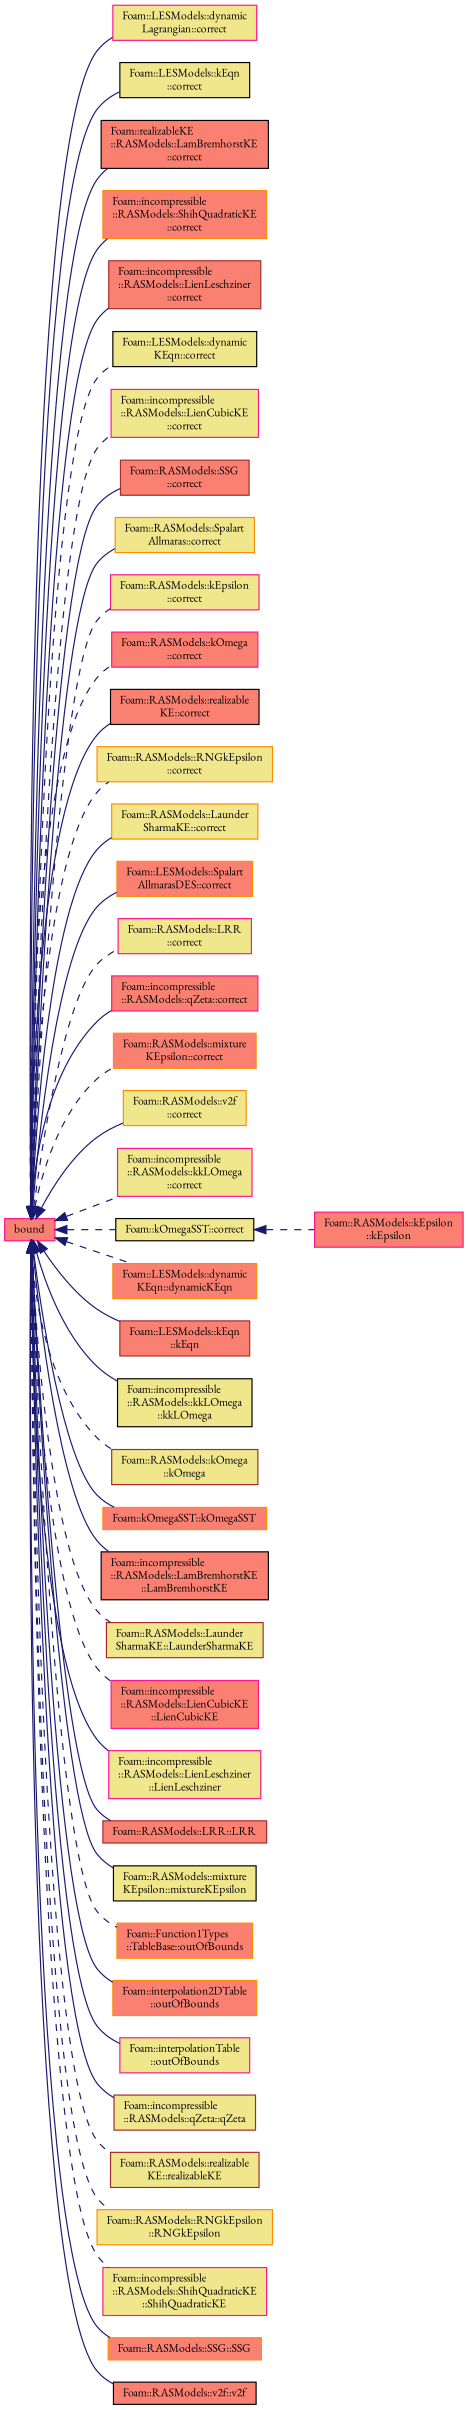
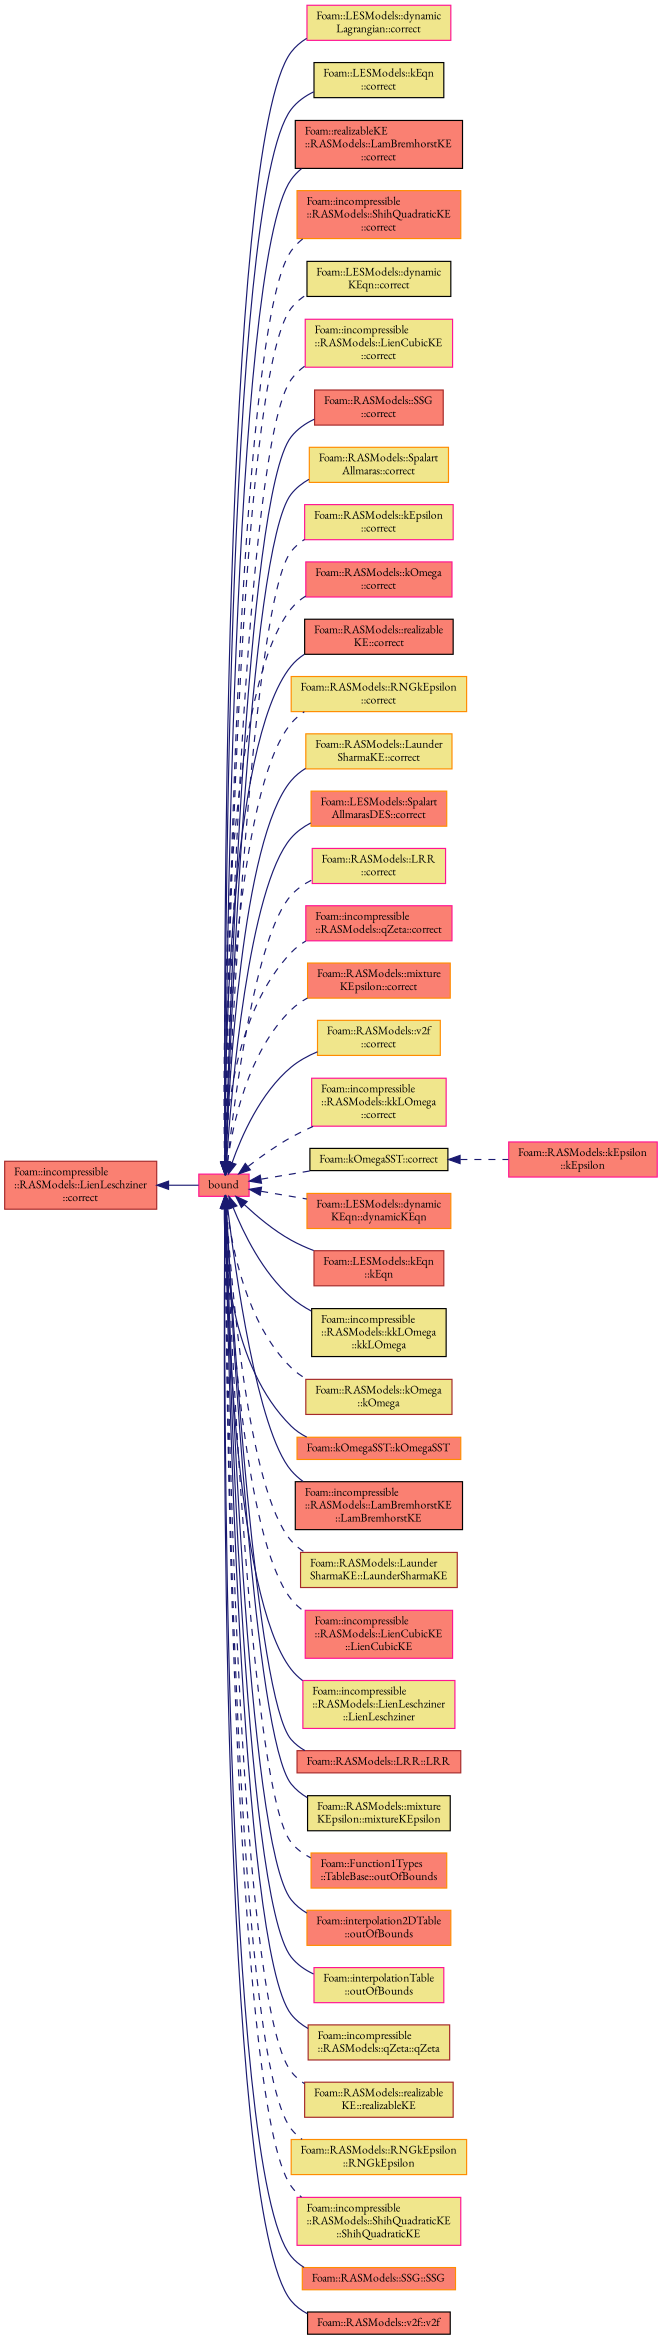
(42, 718) -> (238, 696)
(44, 753) -> (184, 1185)
(67, 1064) -> (261, 997)
